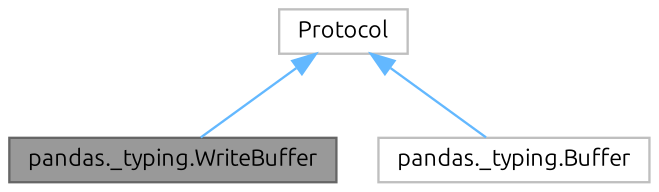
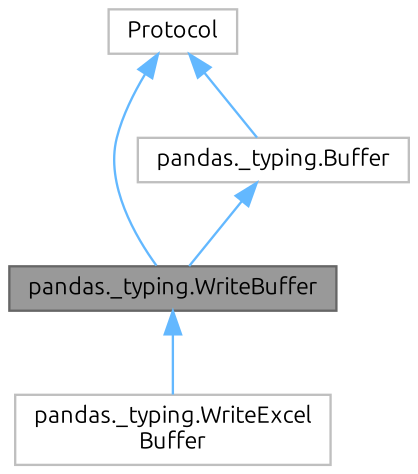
none -> (216, 234)
none -> (173, 430)
